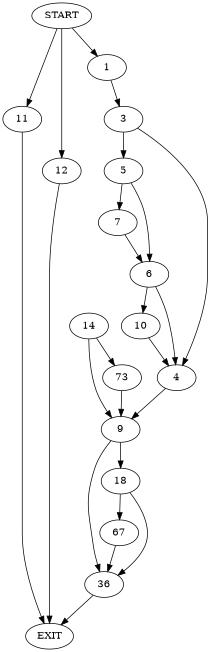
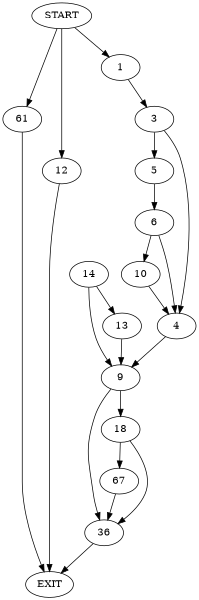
(22, 119) -> (22, 119)
(118, 223) -> none
(122, 378) -> (122, 326)
